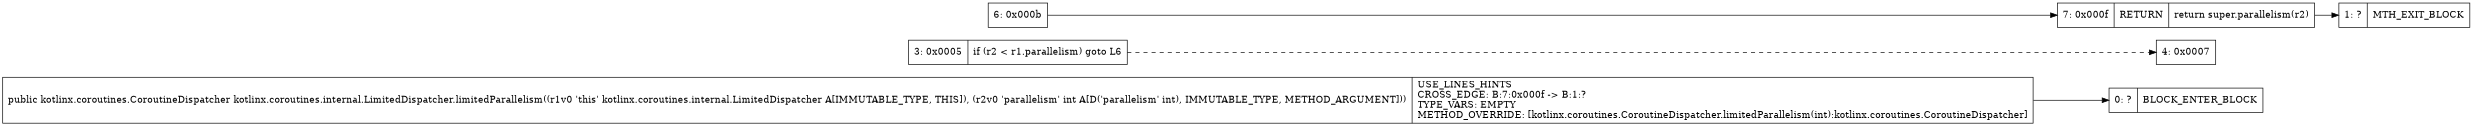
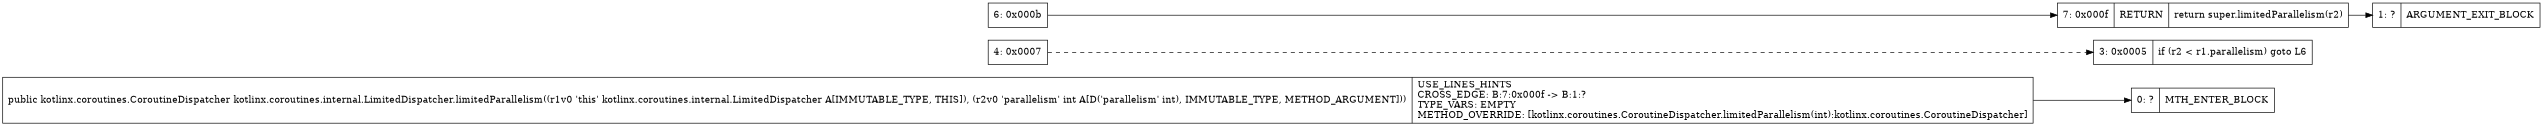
(2242, 15) -> (2259, 15)
(2419, 15) -> (2470, 15)
(1638, 52) -> (1567, 52)
(2200, 100) -> (2217, 100)
